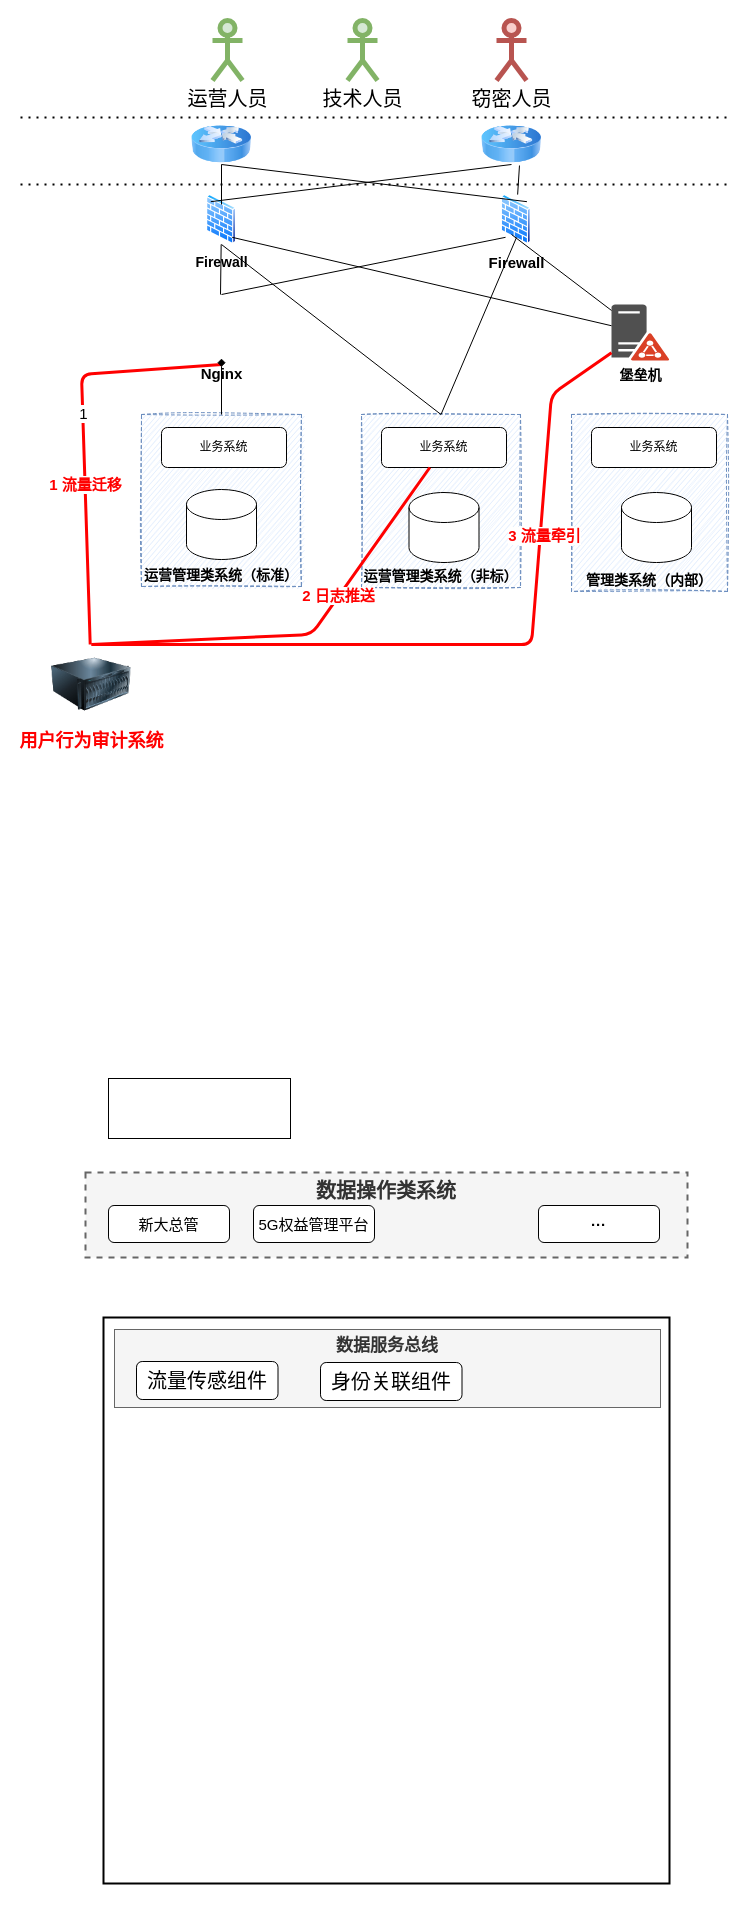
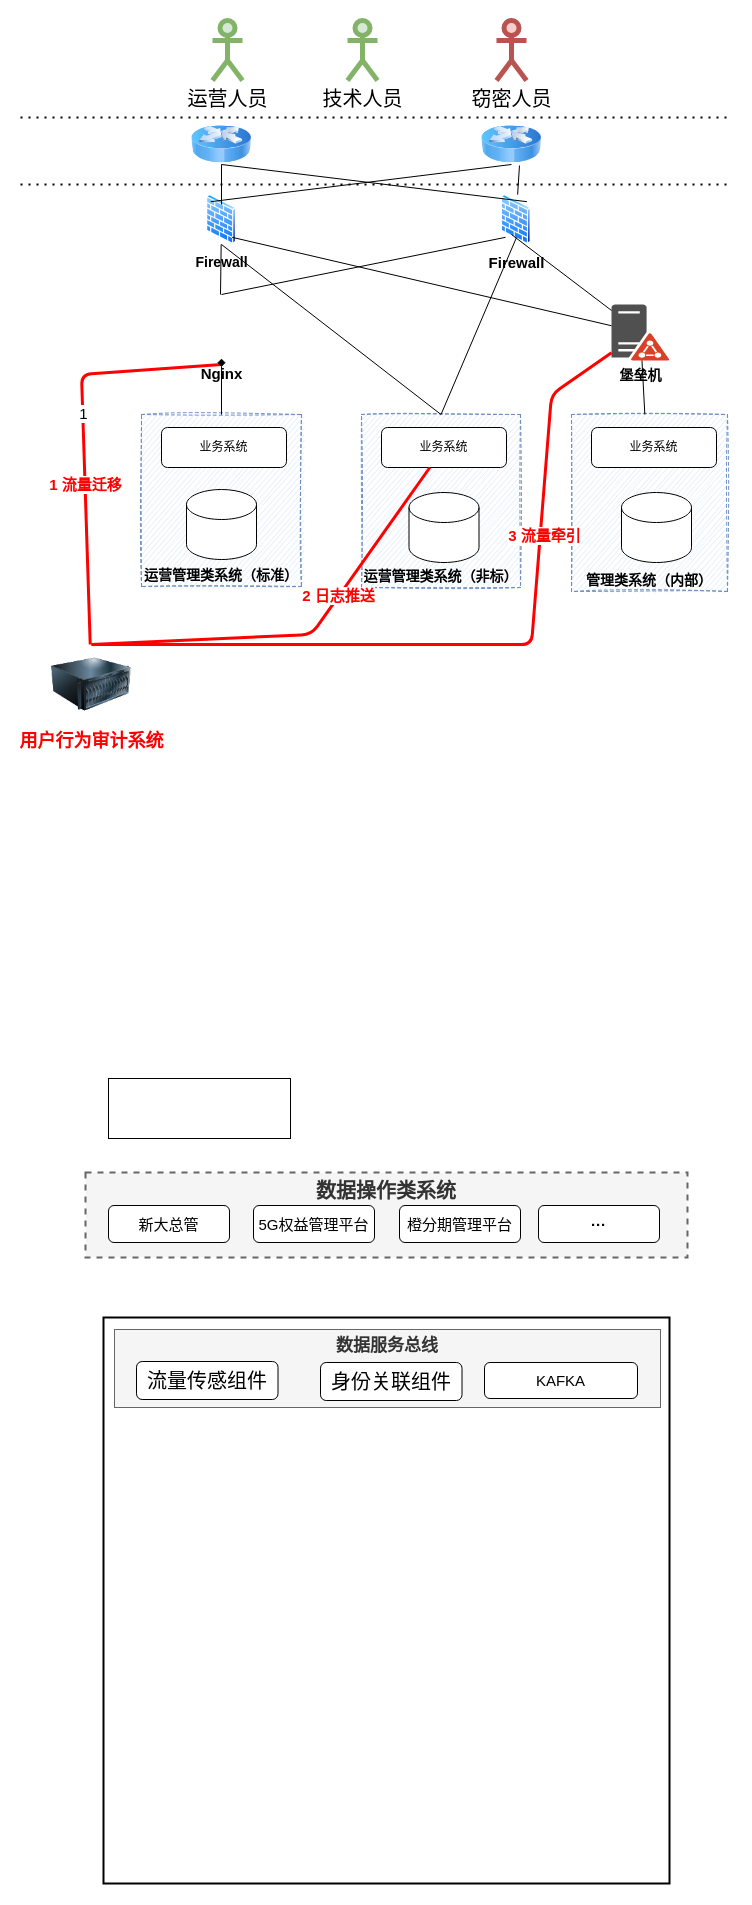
none -> (643, 387)
none -> (460, 1224)
none -> (561, 1381)
